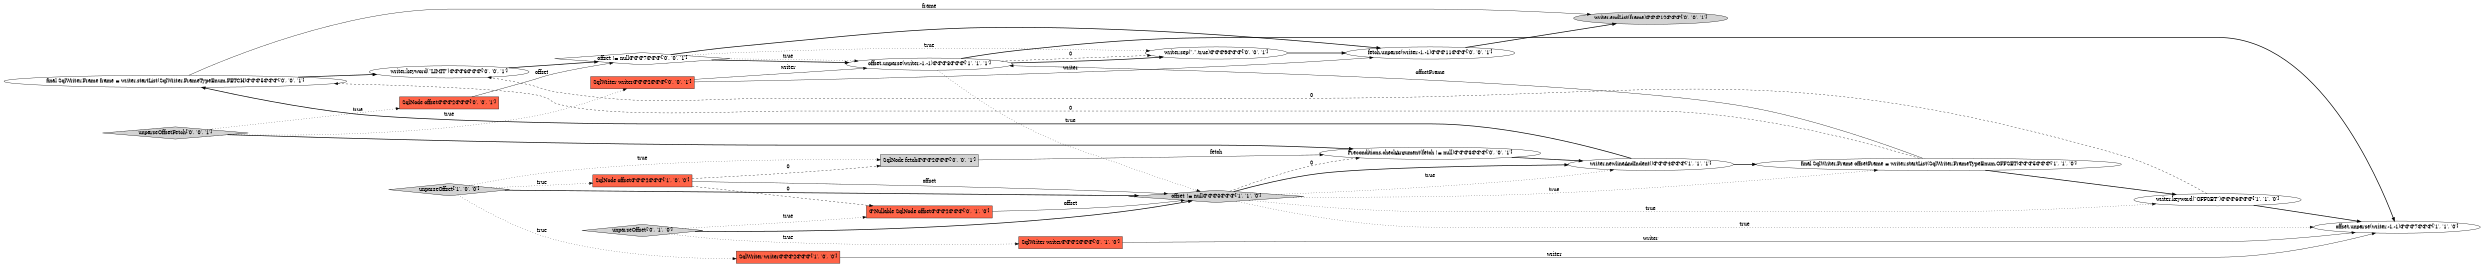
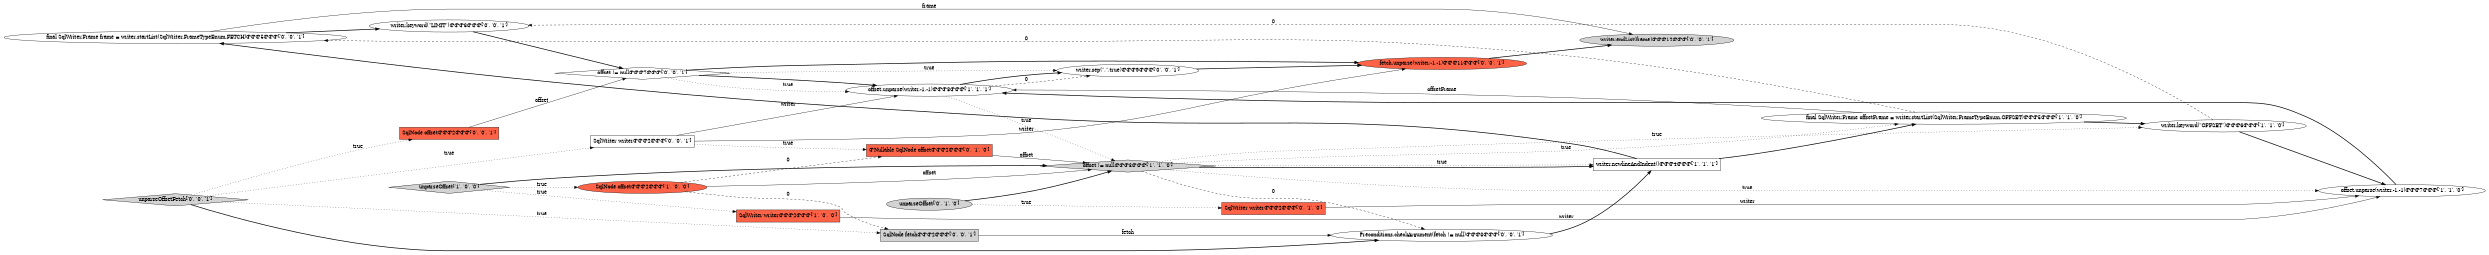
(1722, 37) -> (1749, 103)
(1430, 53) -> (1442, 63)
(642, 83) -> (642, 141)
(672, 163) -> (549, 217)
(1651, 164) -> (1657, 165)
(642, 181) -> (642, 187)
(773, 223) -> (779, 147)
(642, 231) -> (929, 204)
